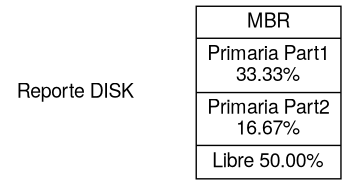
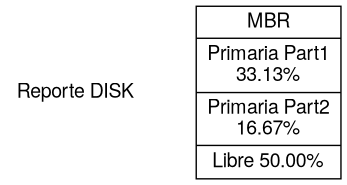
(269, 75) -> (269, 75)
